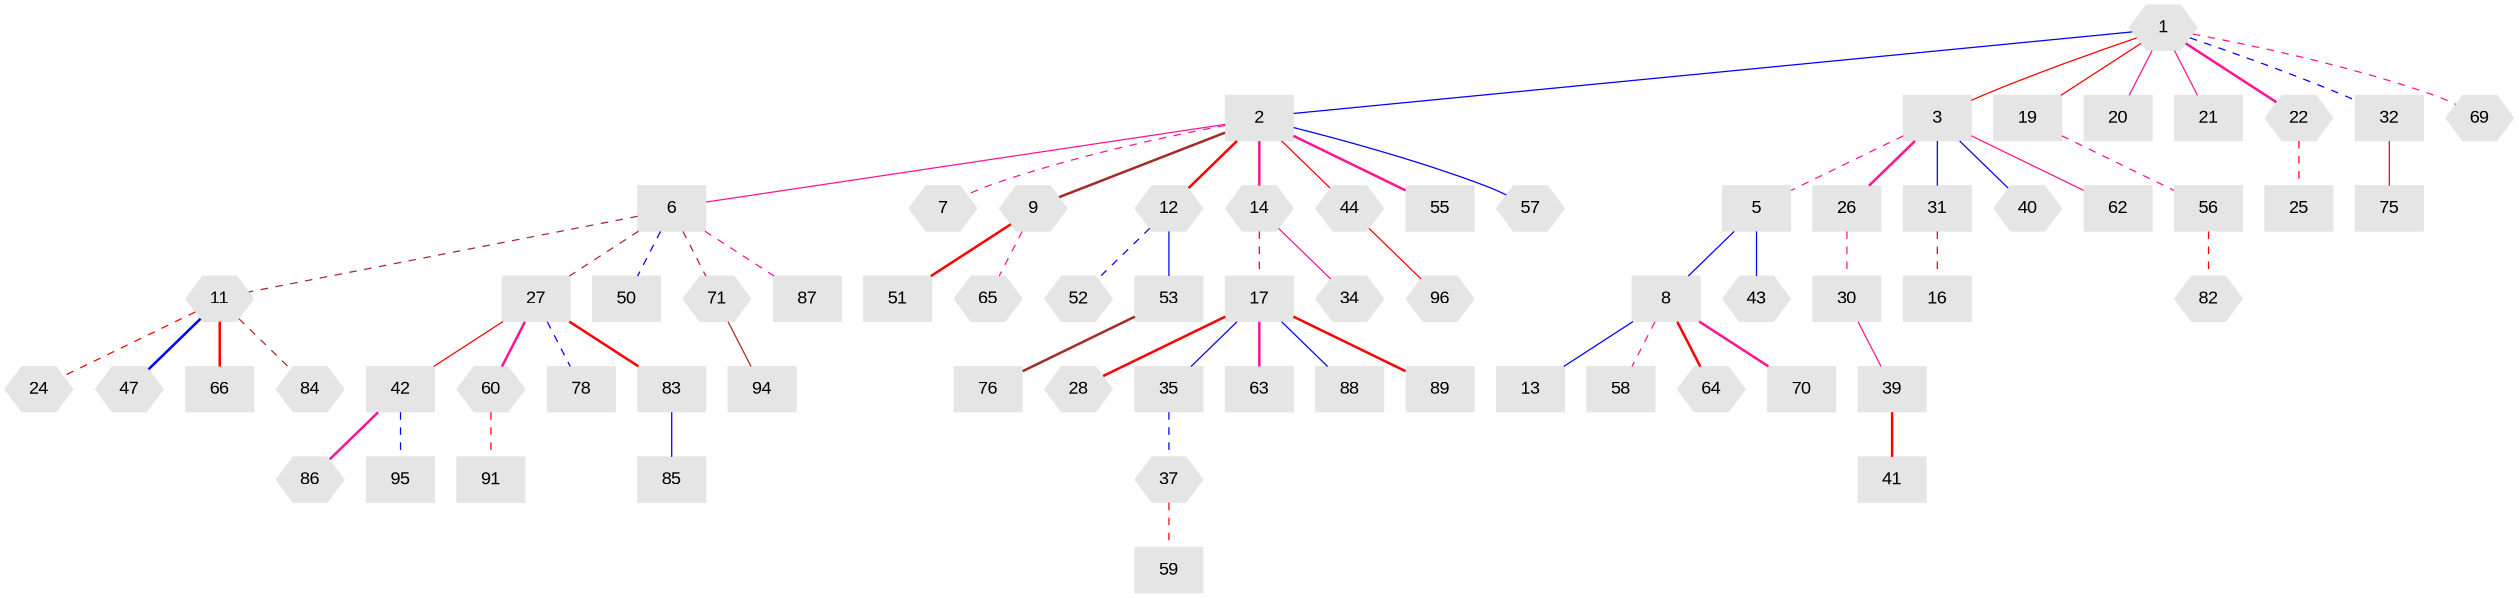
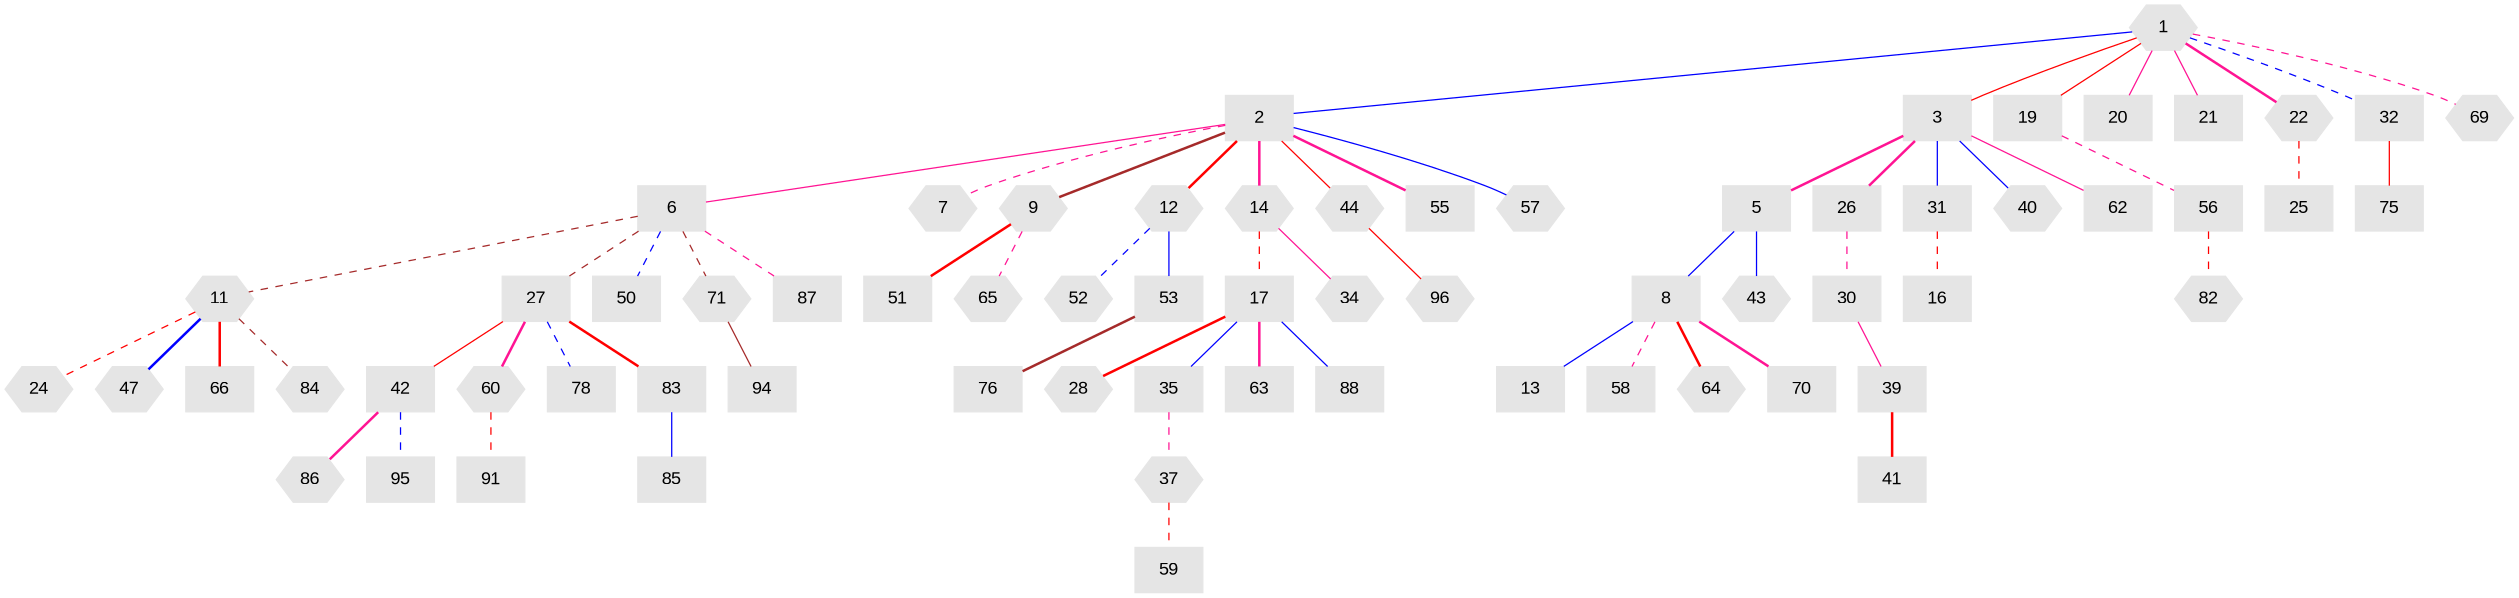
(1847, 163) -> (1847, 163)
(1440, 389) -> none
(1169, 435) -> (1169, 435)
